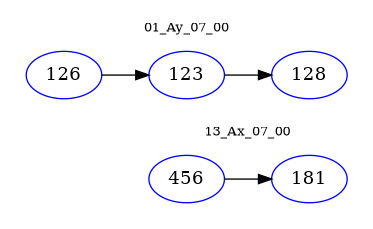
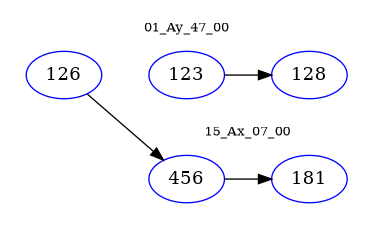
(187, 28) -> (187, 28)
(119, 75) -> (120, 123)
(248, 132) -> (248, 132)
